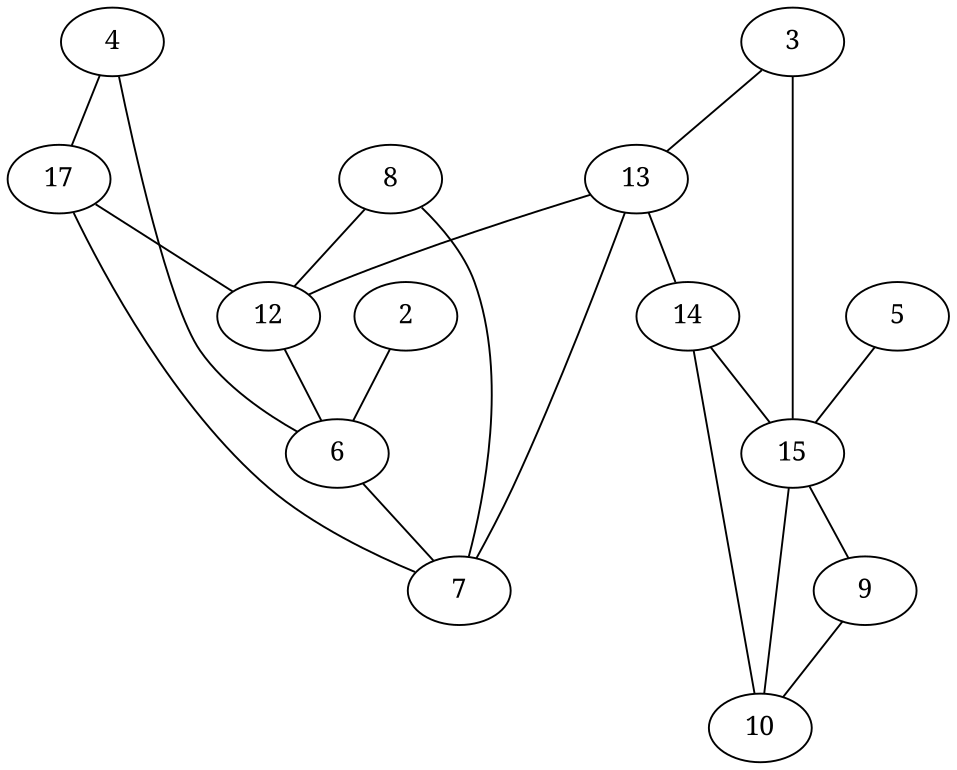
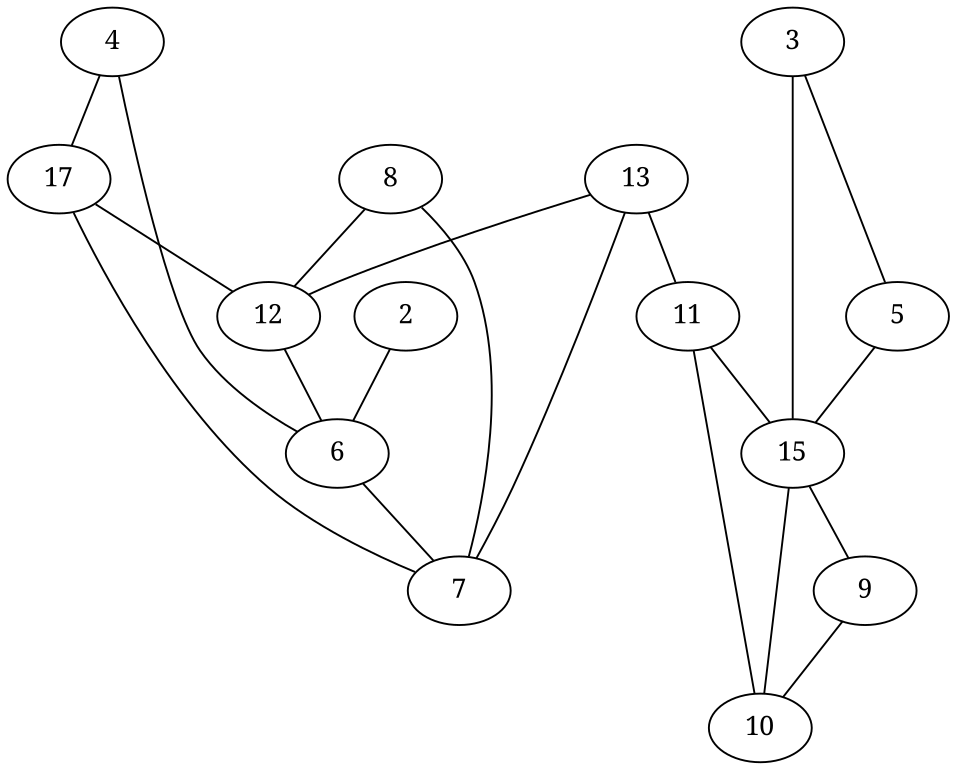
(714, 111) -> (845, 179)
(688, 316) -> (688, 316)
